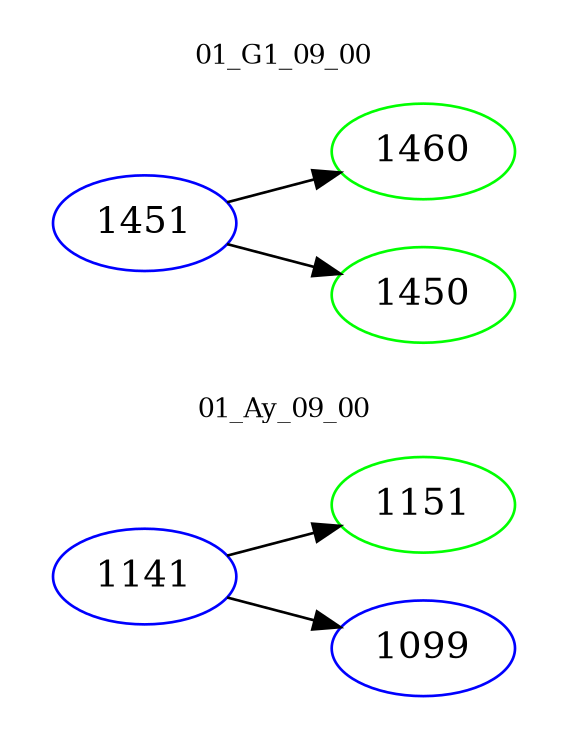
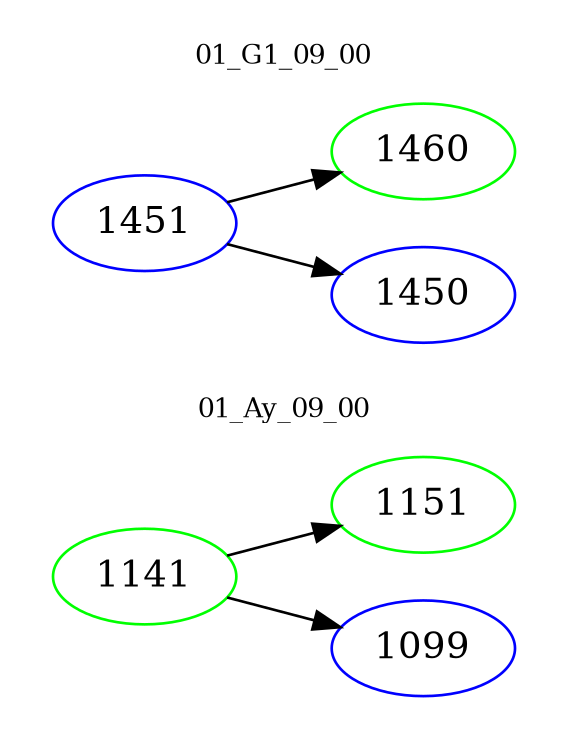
(423, 295) -> (423, 295)
(145, 577) -> (145, 577)
